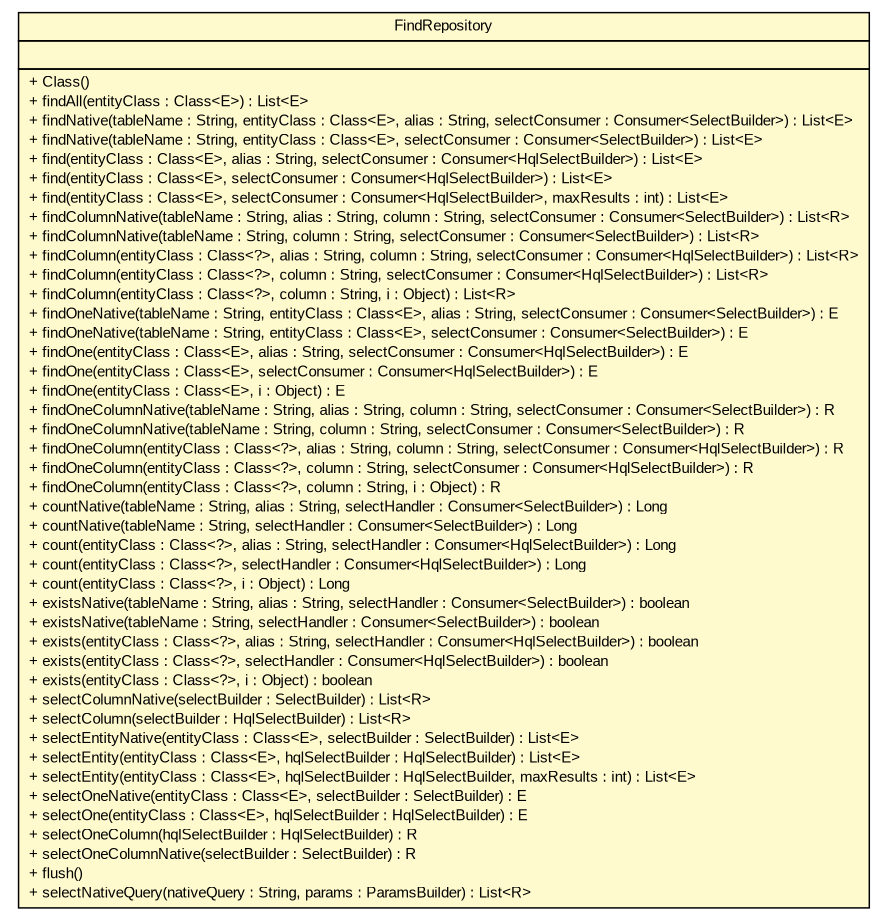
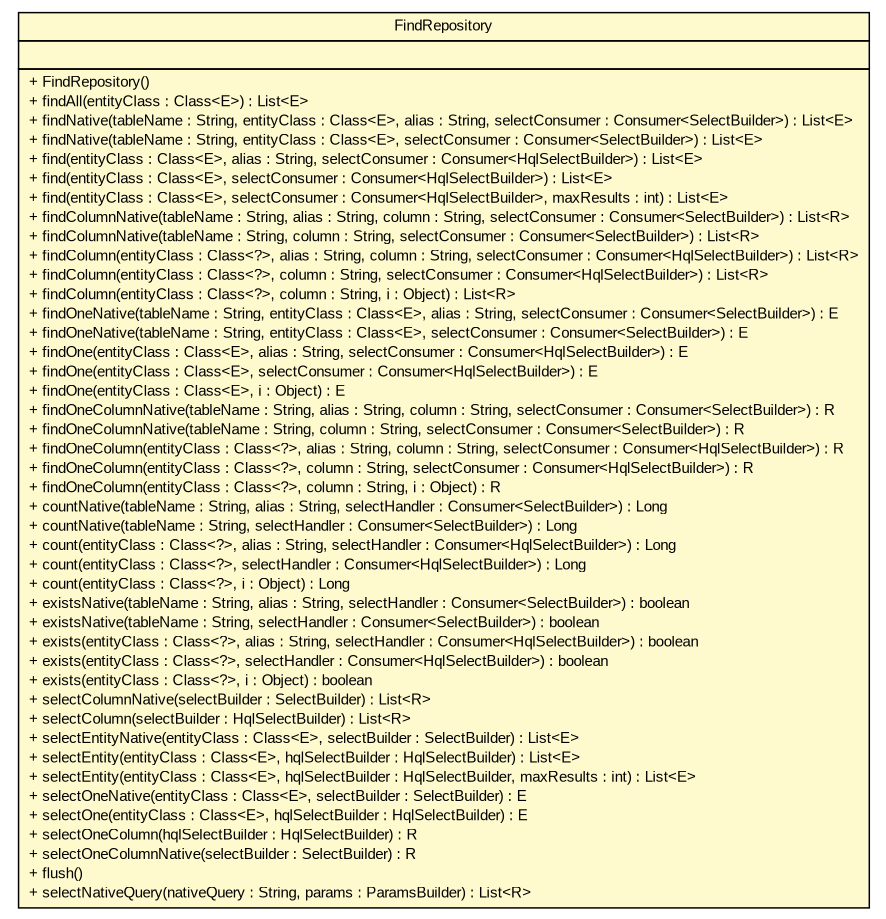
(59, 82) -> (90, 82)
